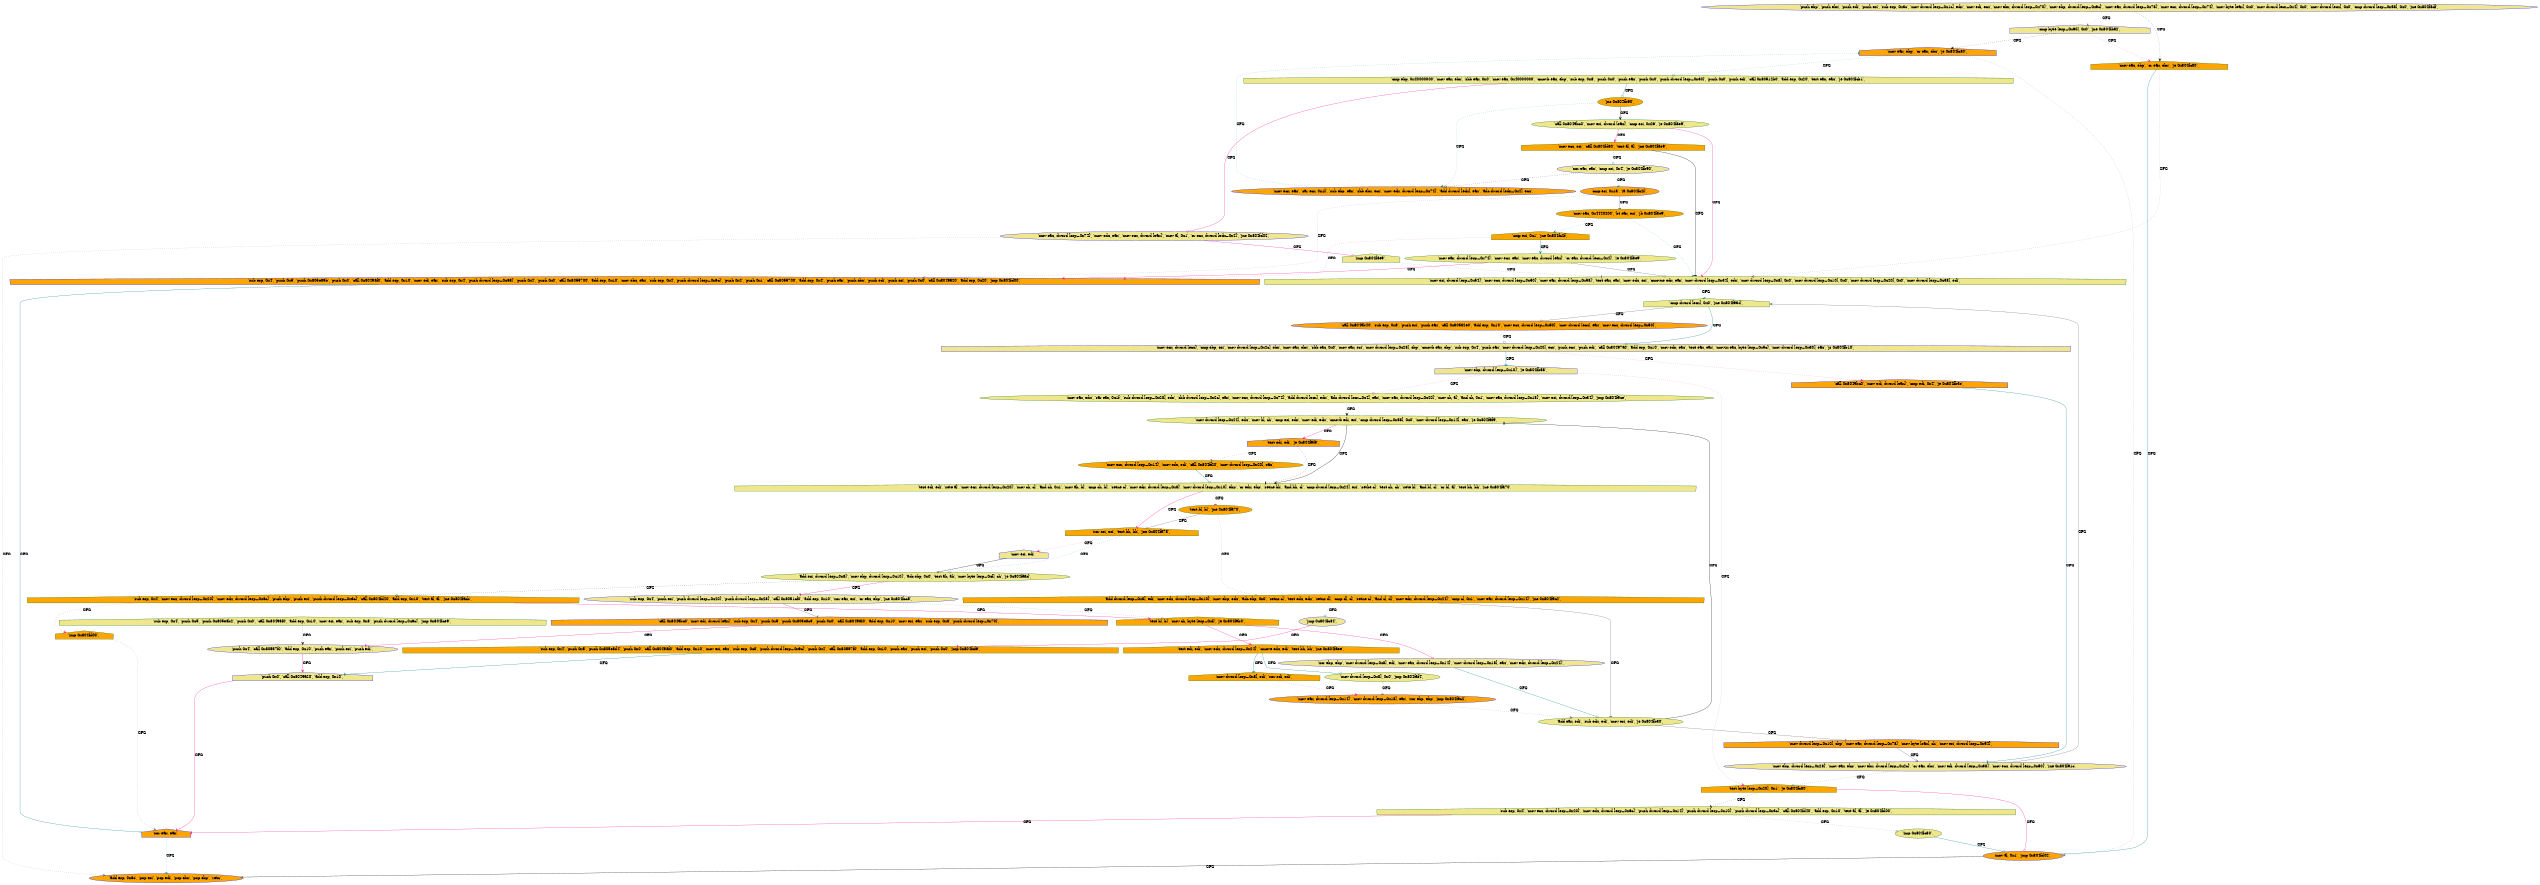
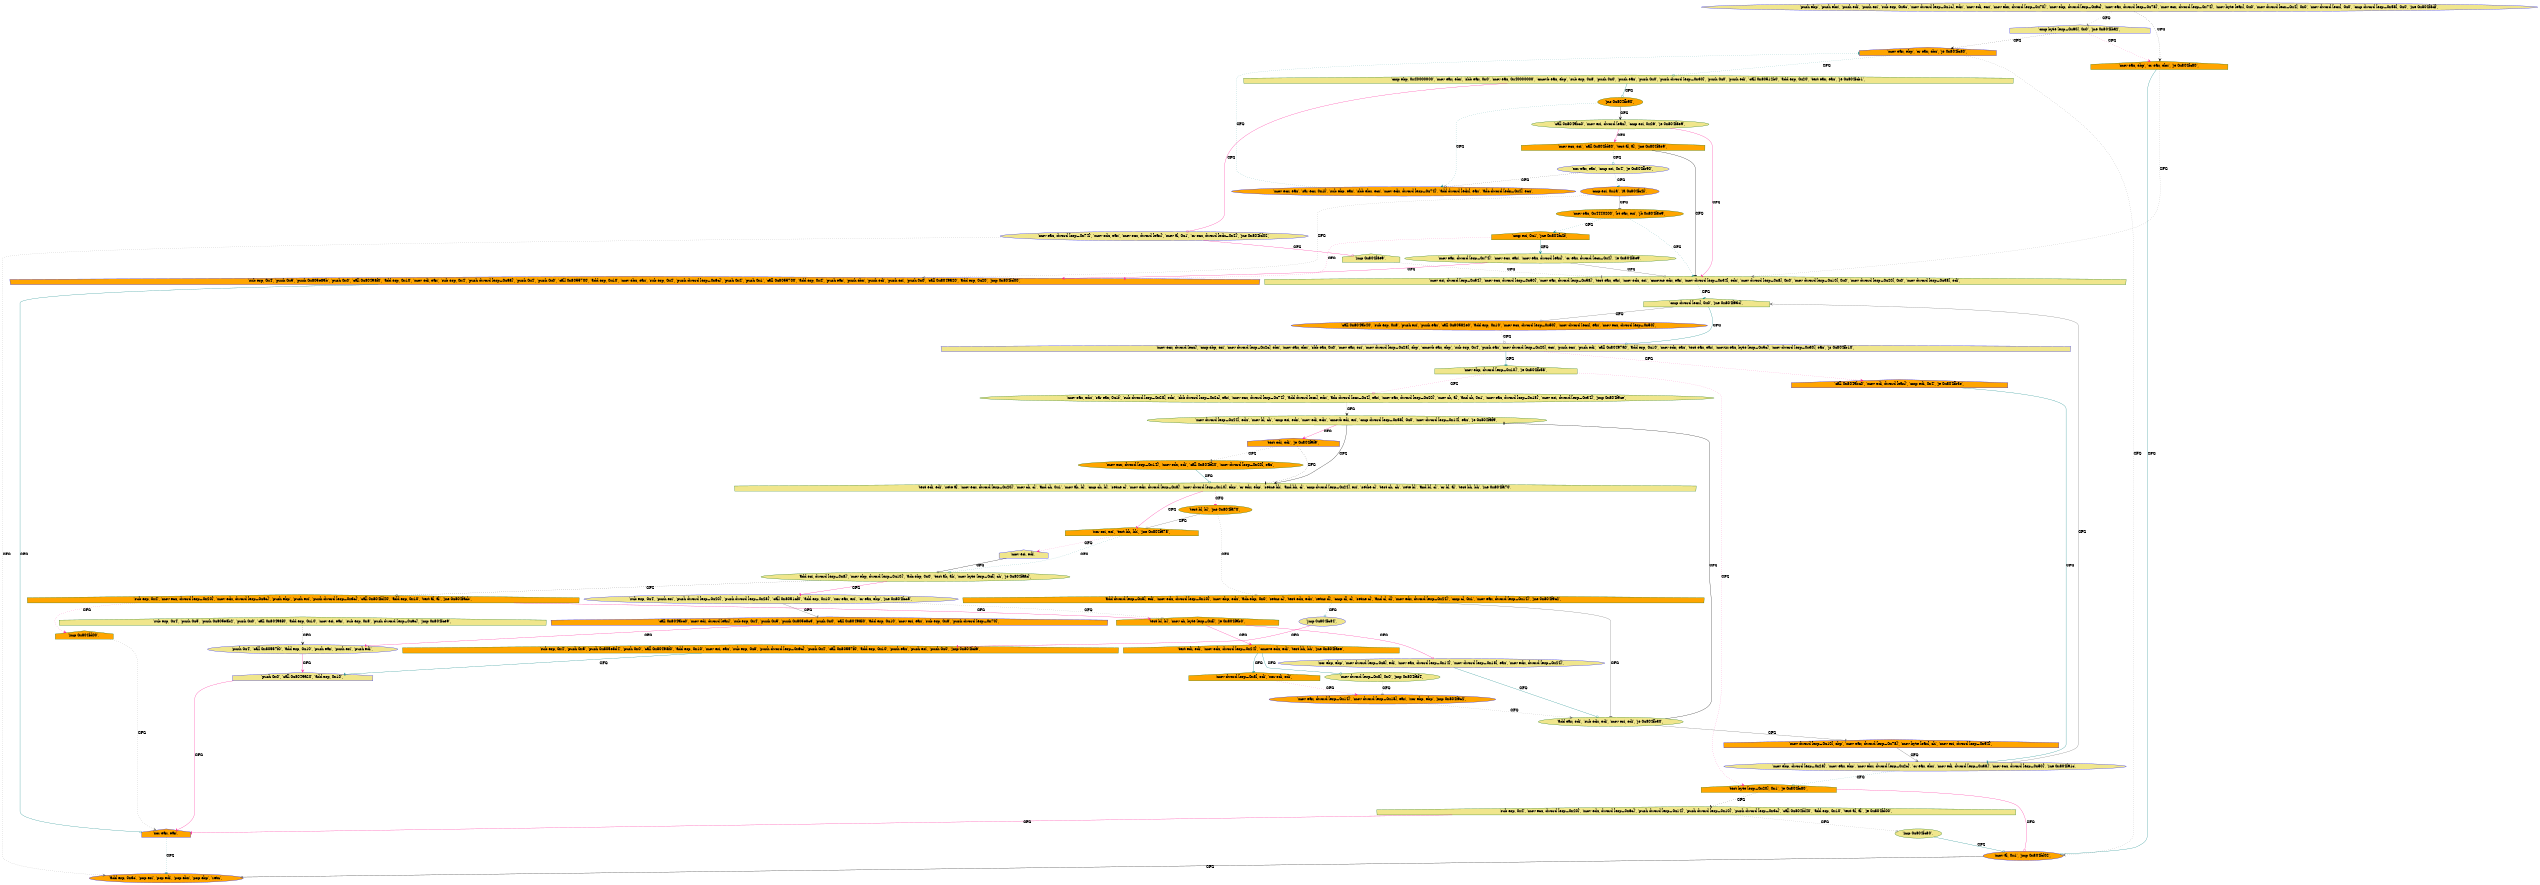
(1506, 370) -> (1506, 370)
